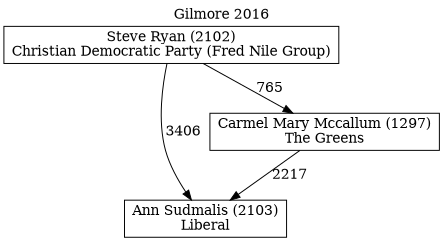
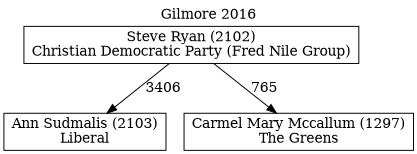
(269, 172) -> none
